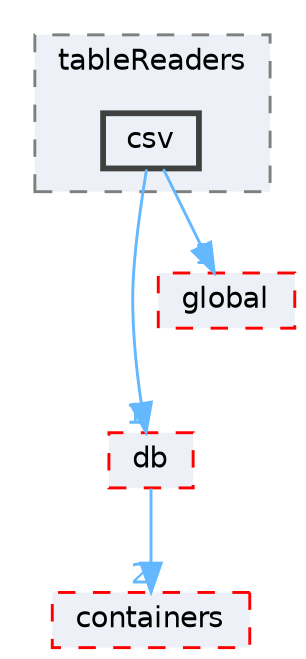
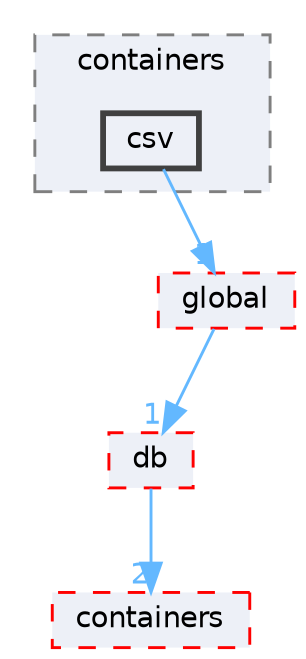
(152, 62) -> (152, 62)
(133, 286) -> (195, 367)
